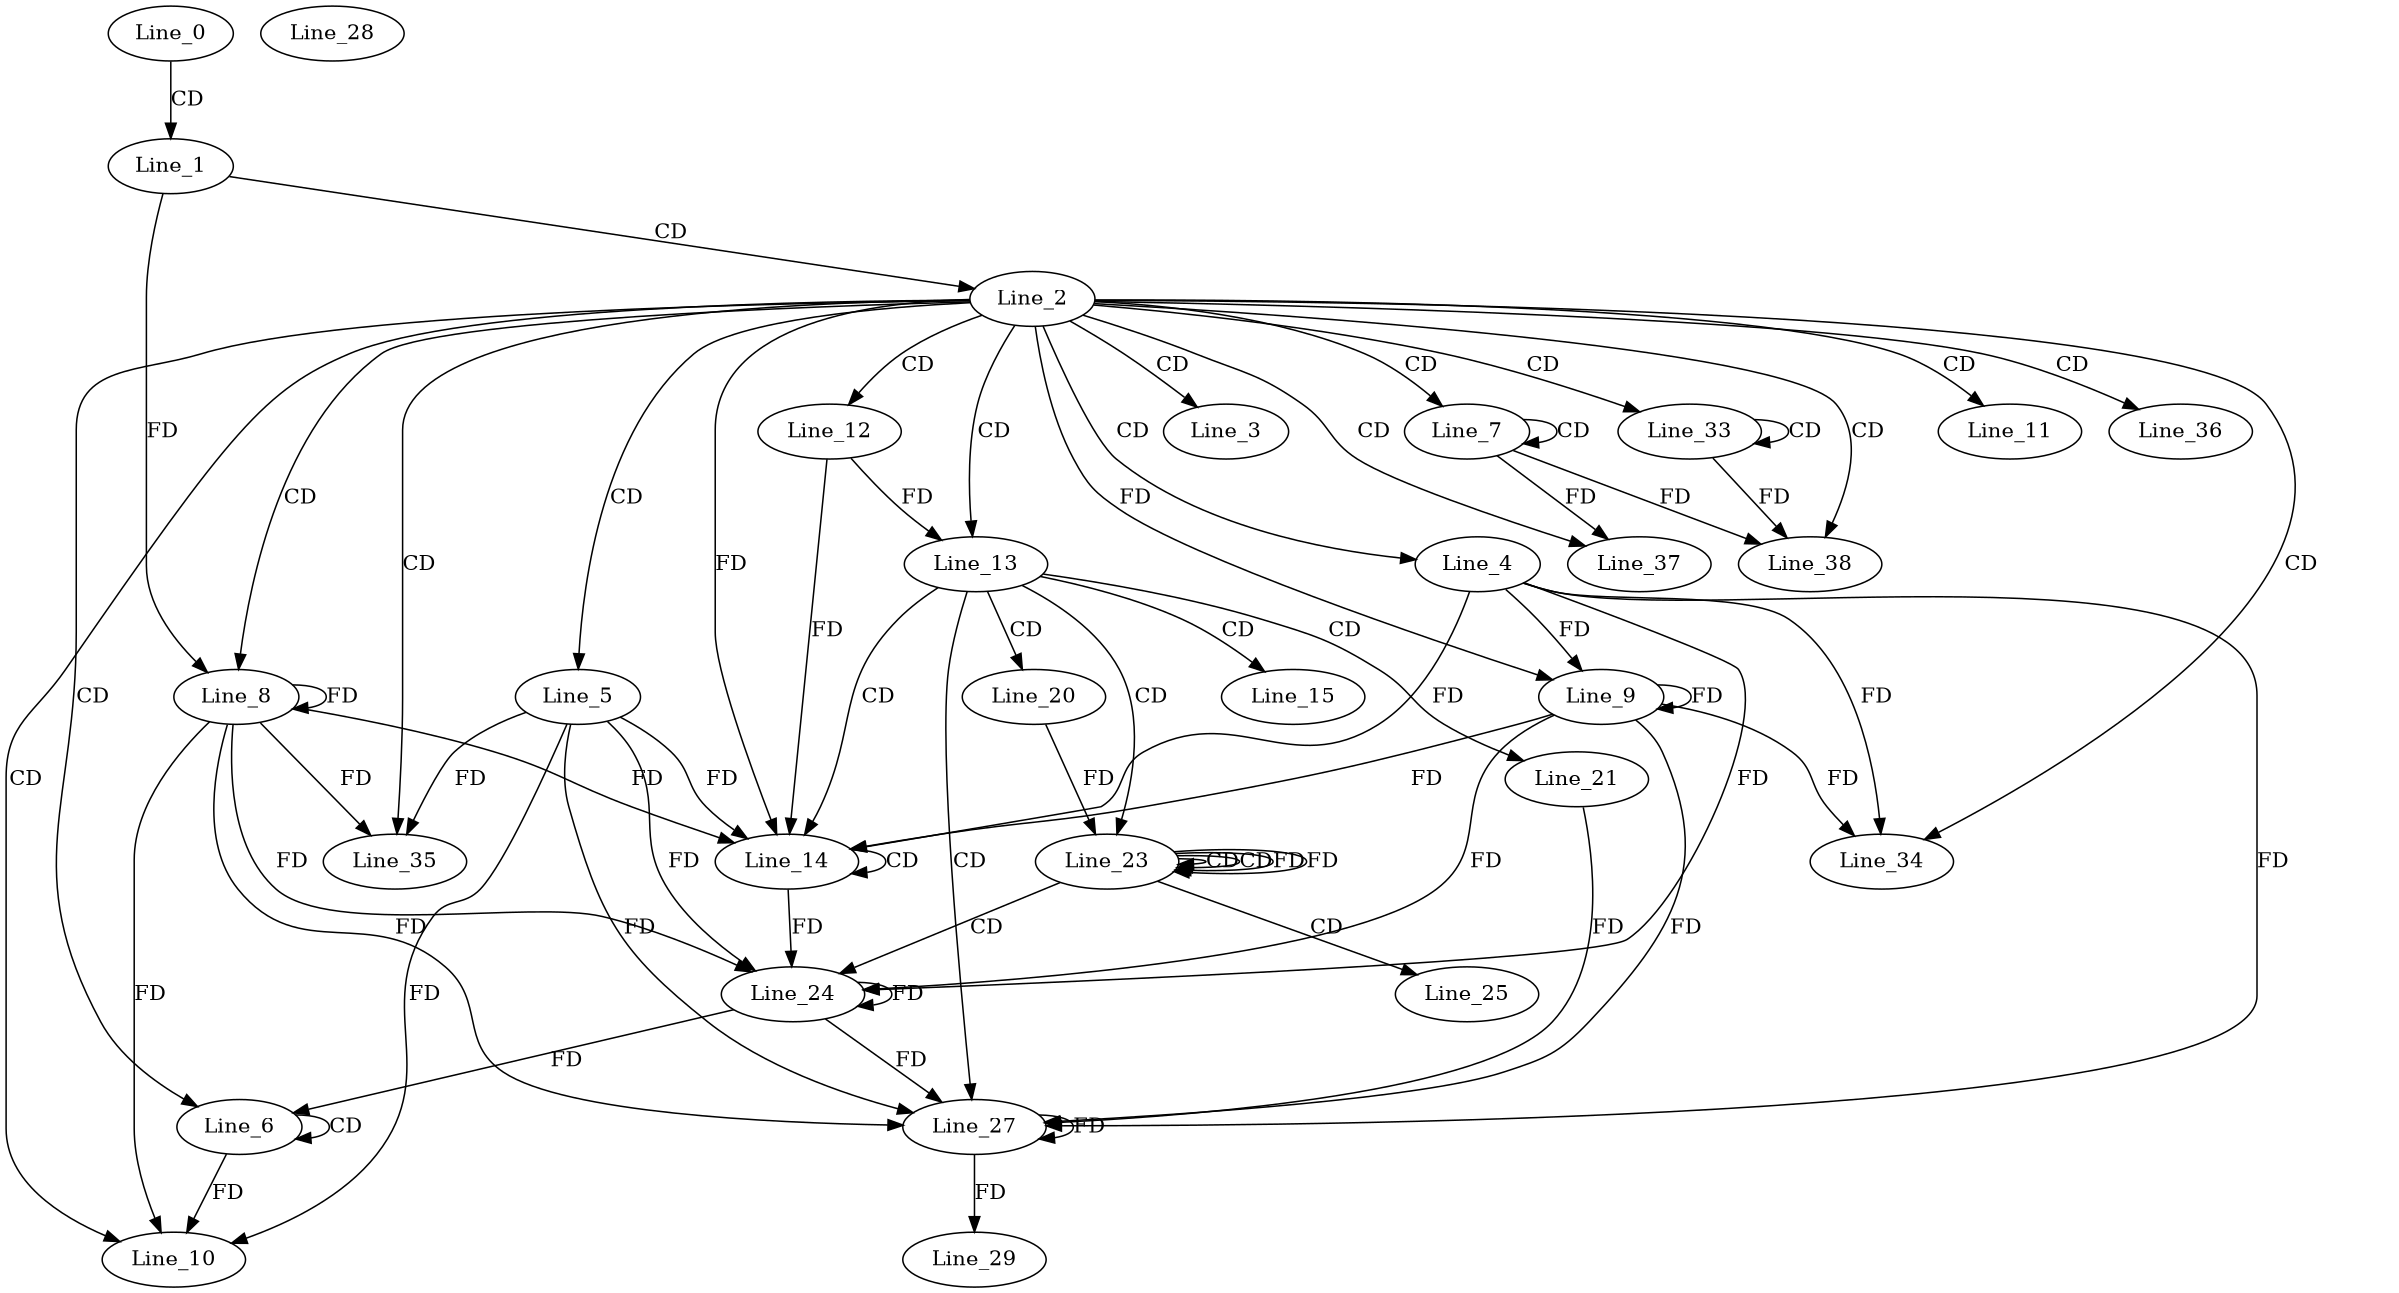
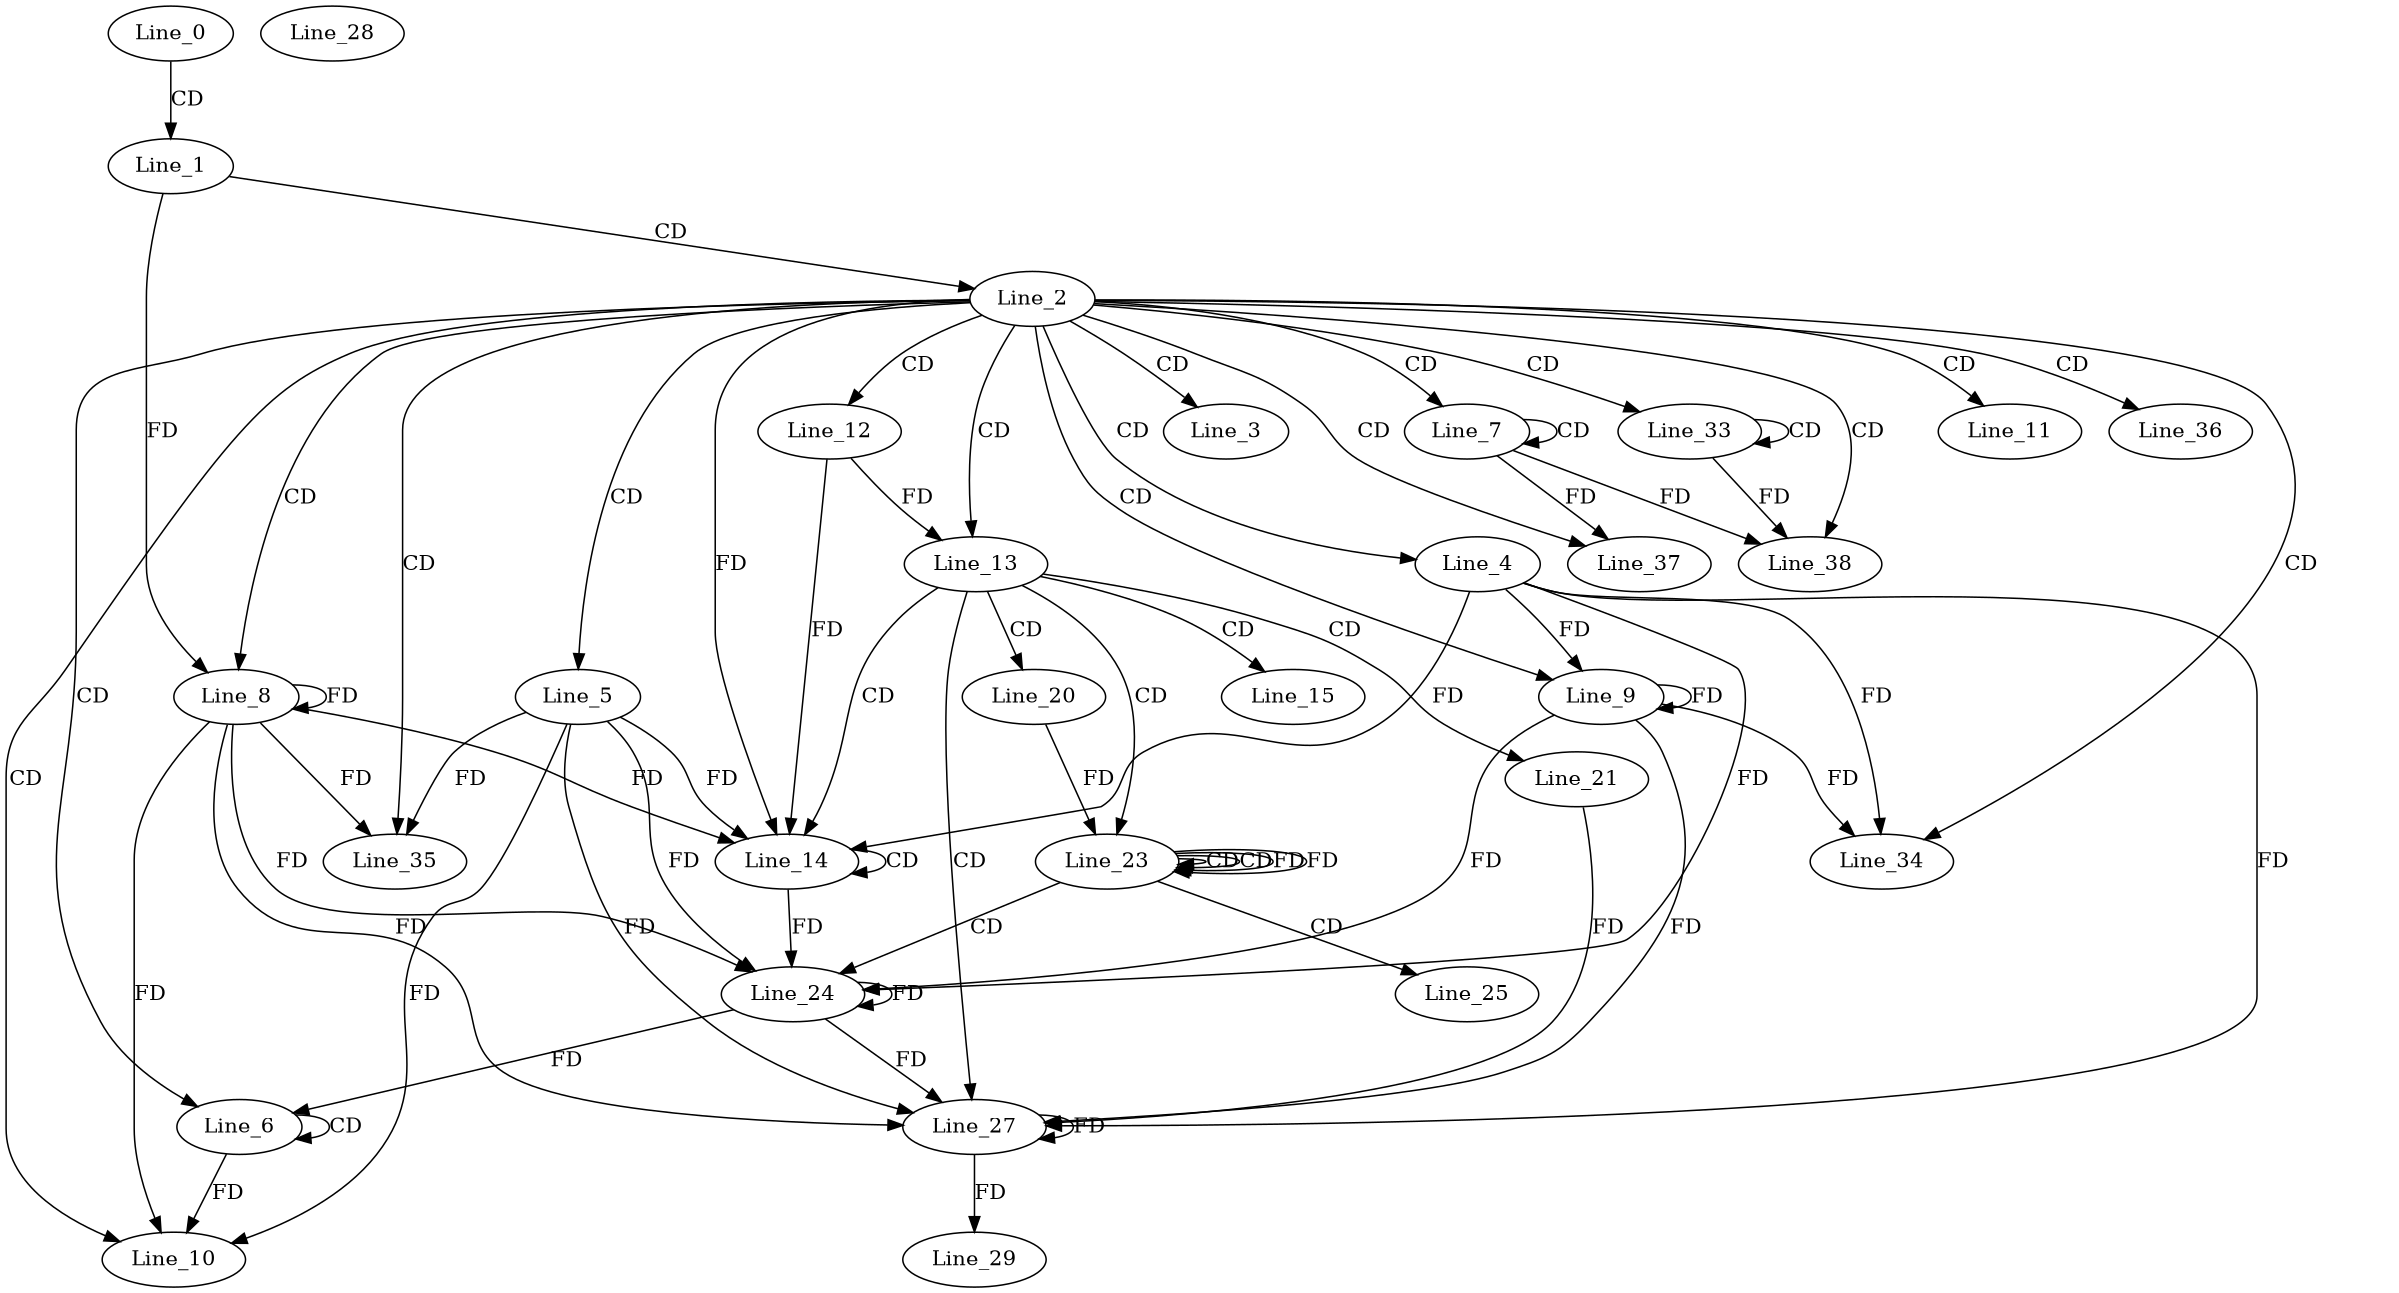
(1136, 498) -> (1136, 498)
(1212, 794) -> none
